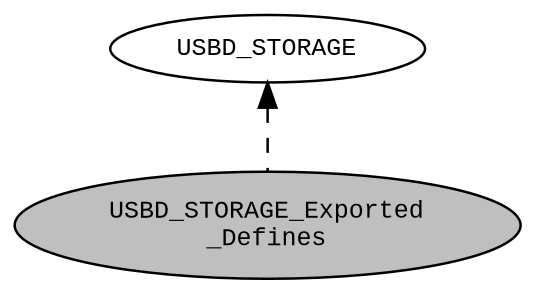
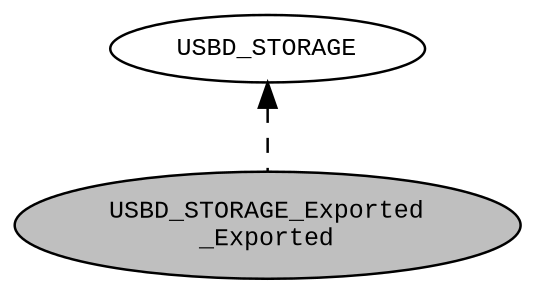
(268, 225) -> (268, 225)
